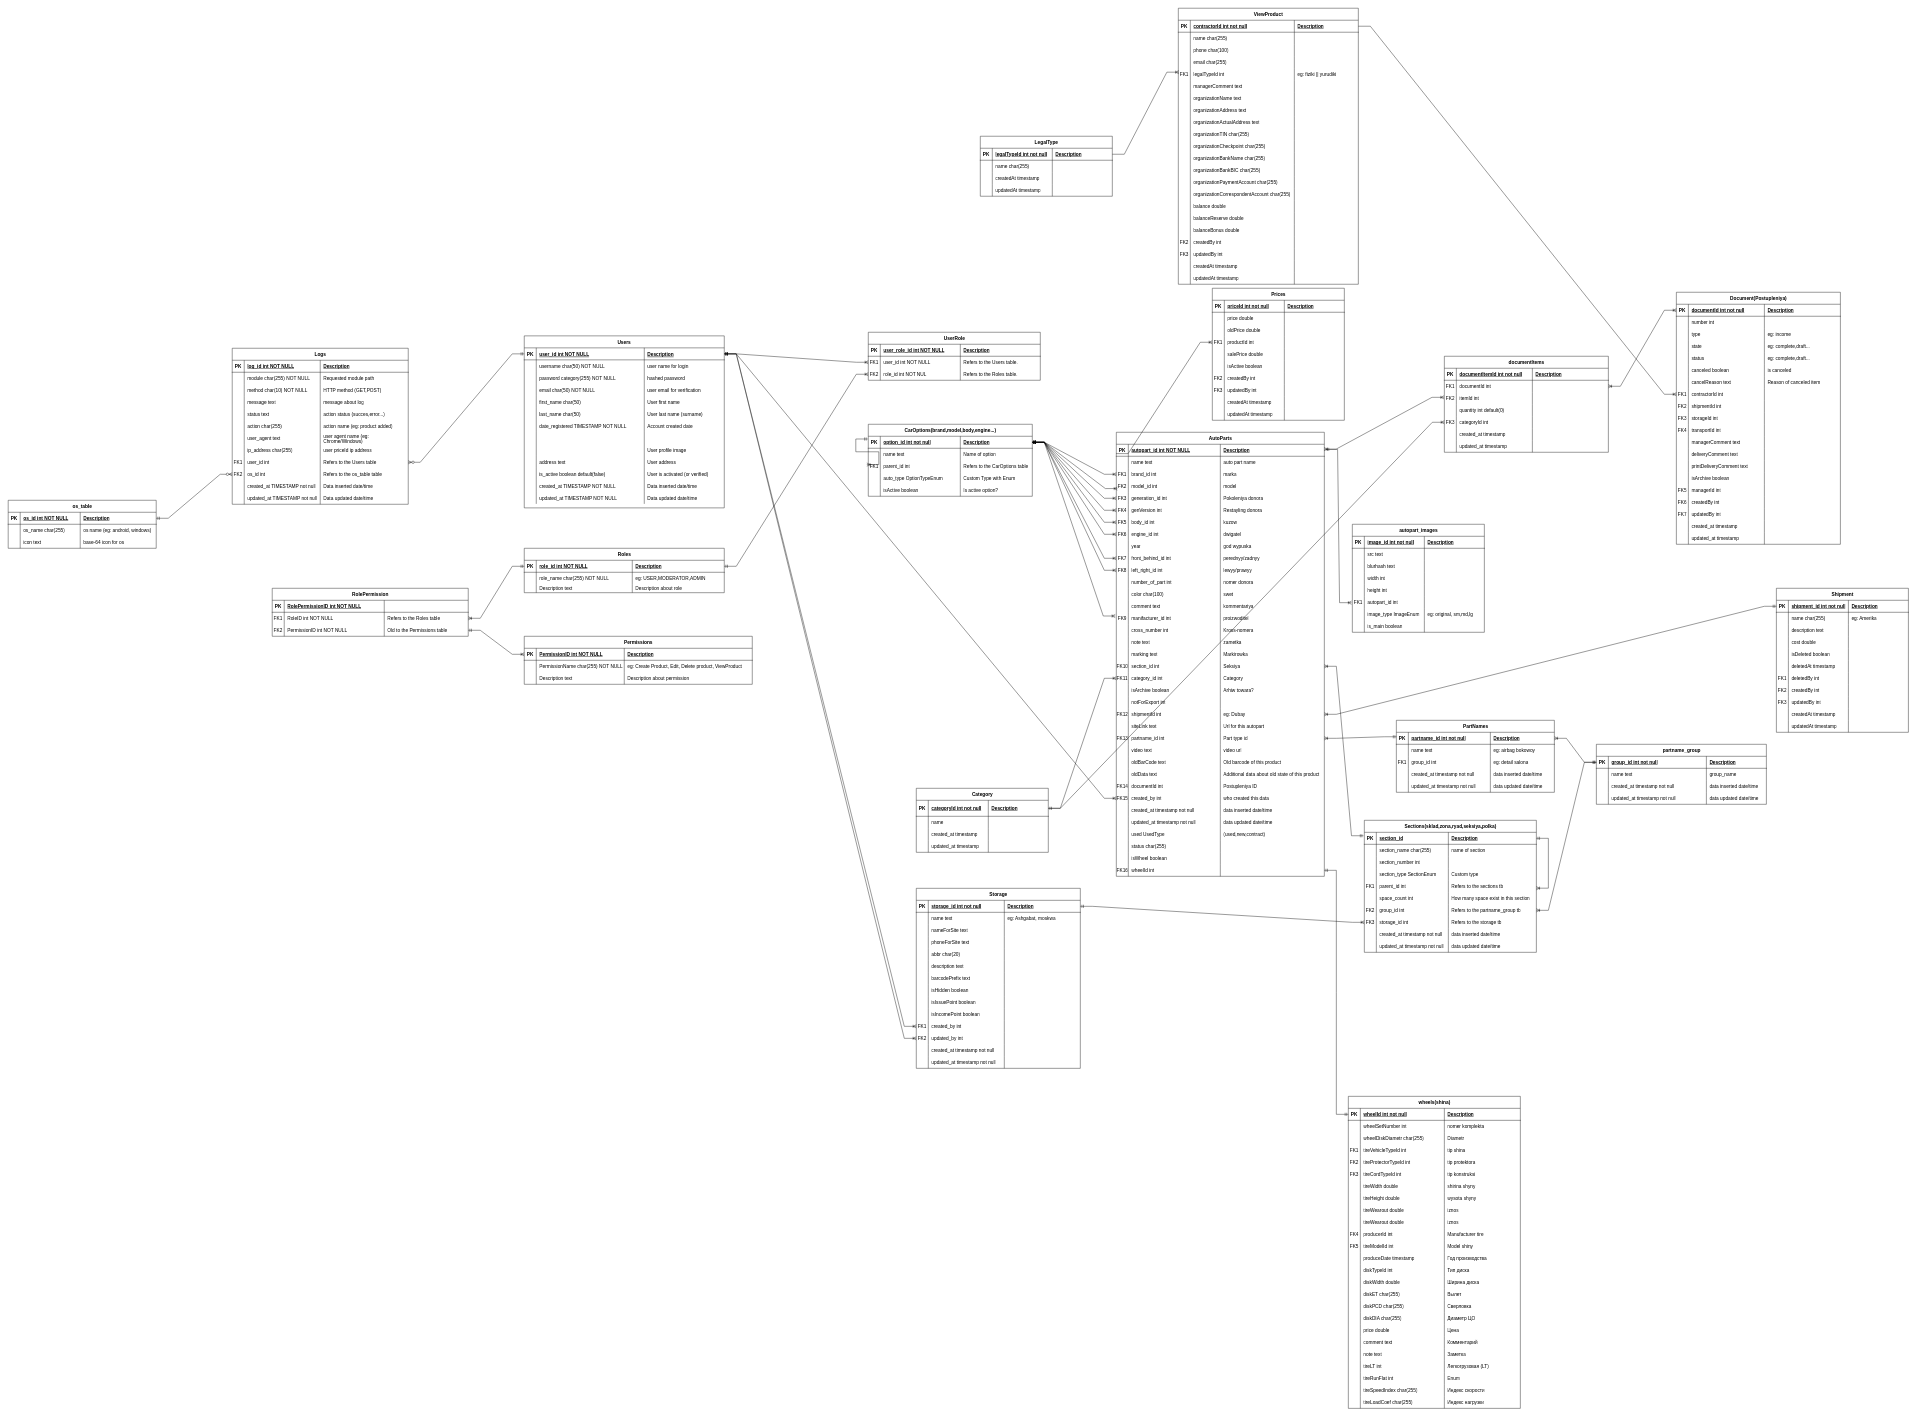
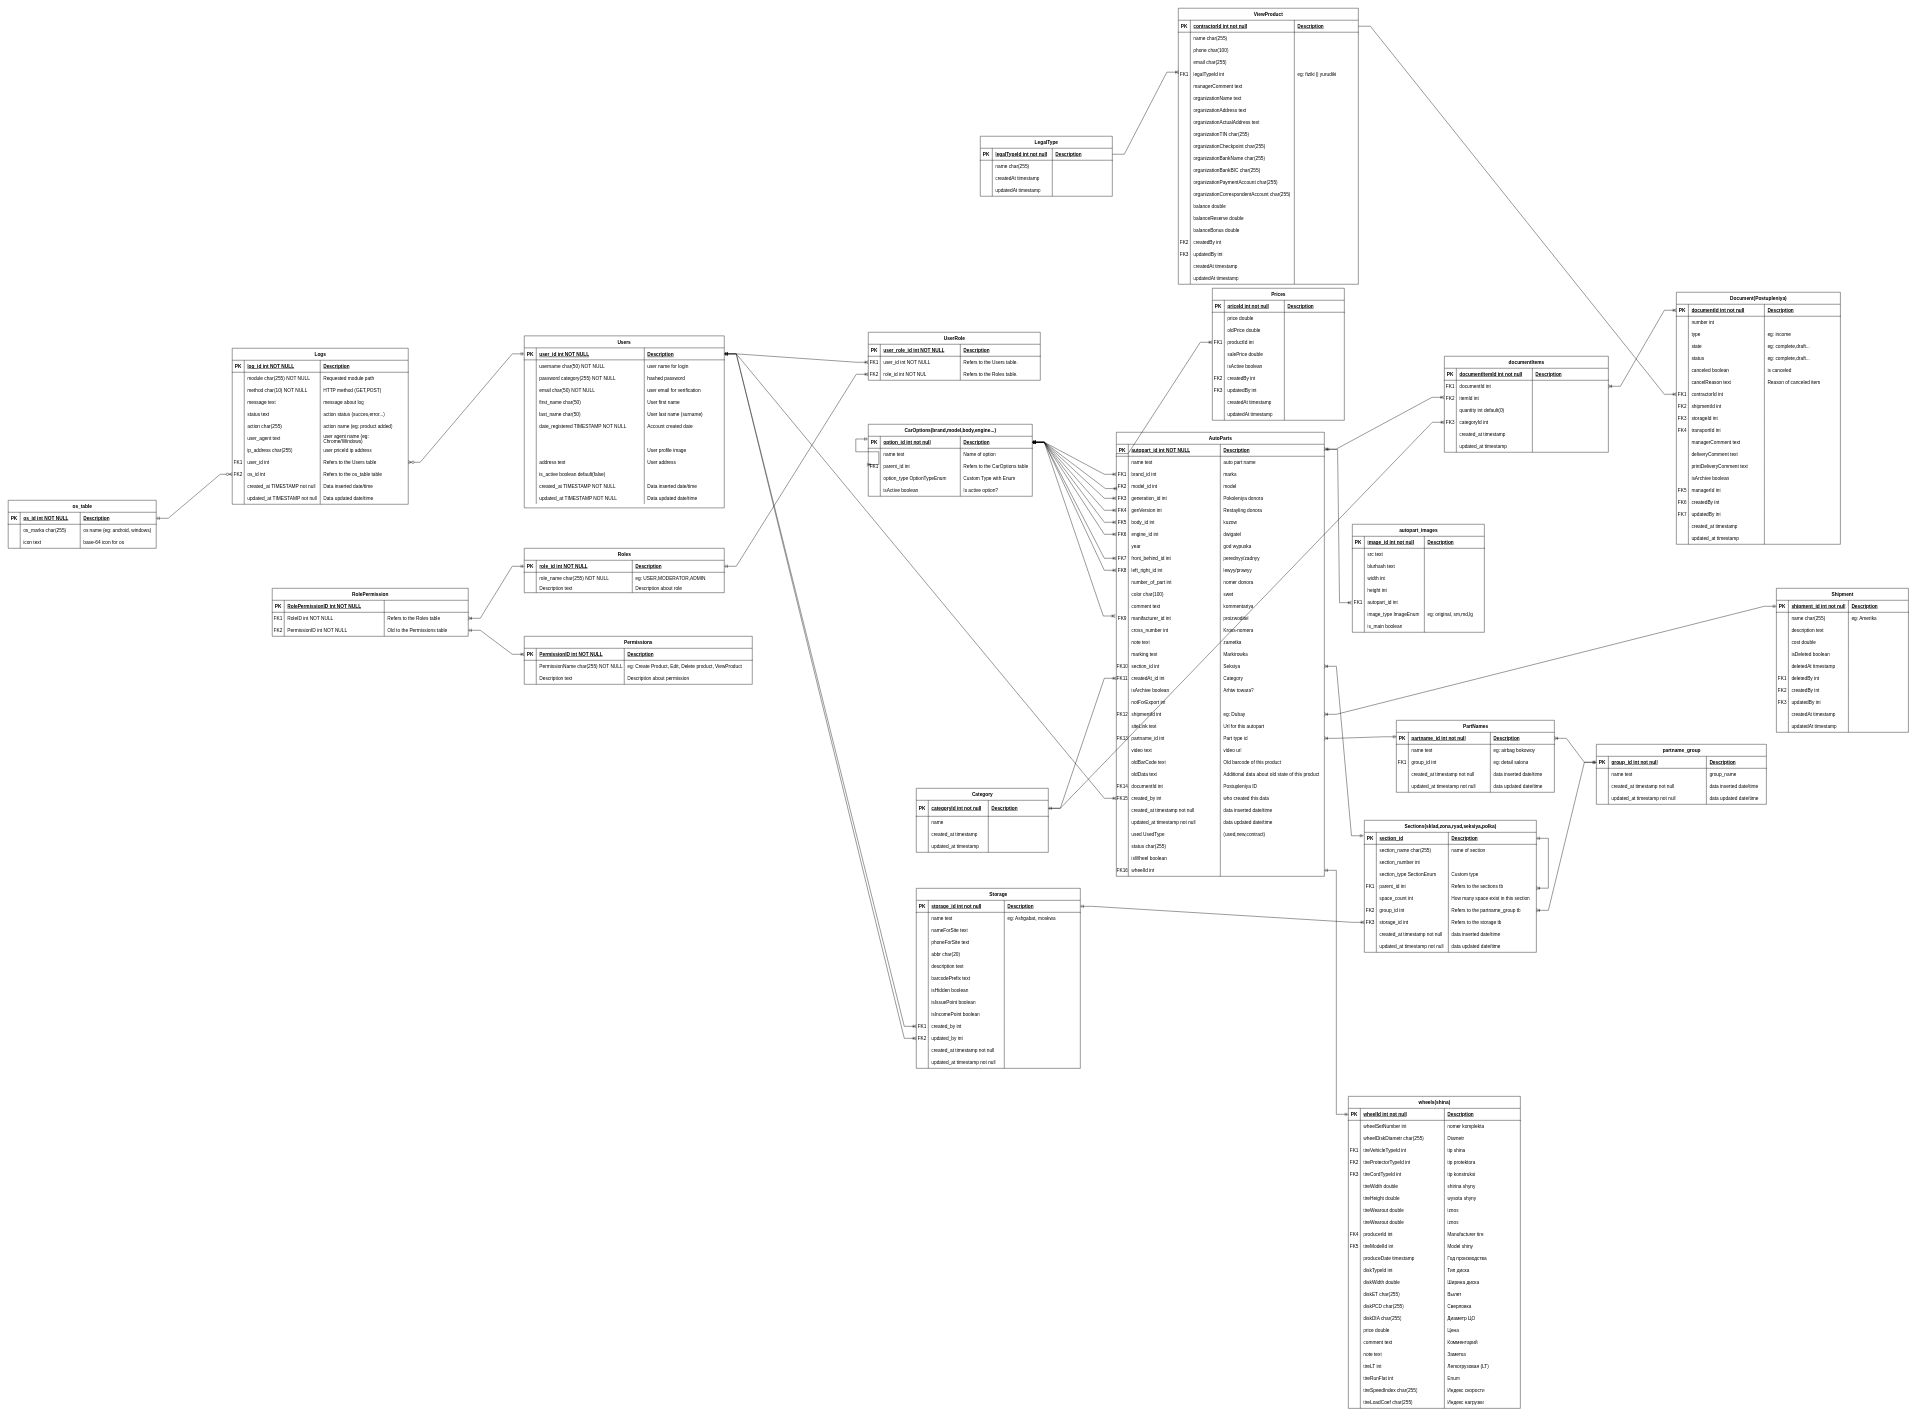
(684, 474) -> none
(914, 478) -> (916, 478)
(46, 530) -> (47, 530)
(1150, 678) -> (1151, 678)
